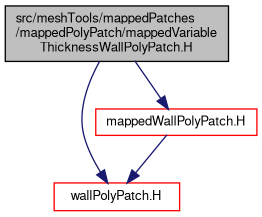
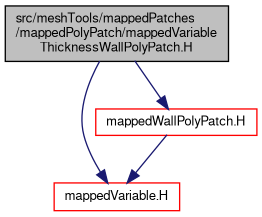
(117, 197) -> (117, 197)
